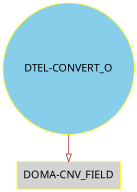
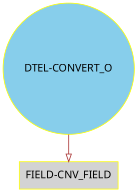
(69, 175) -> (69, 175)
